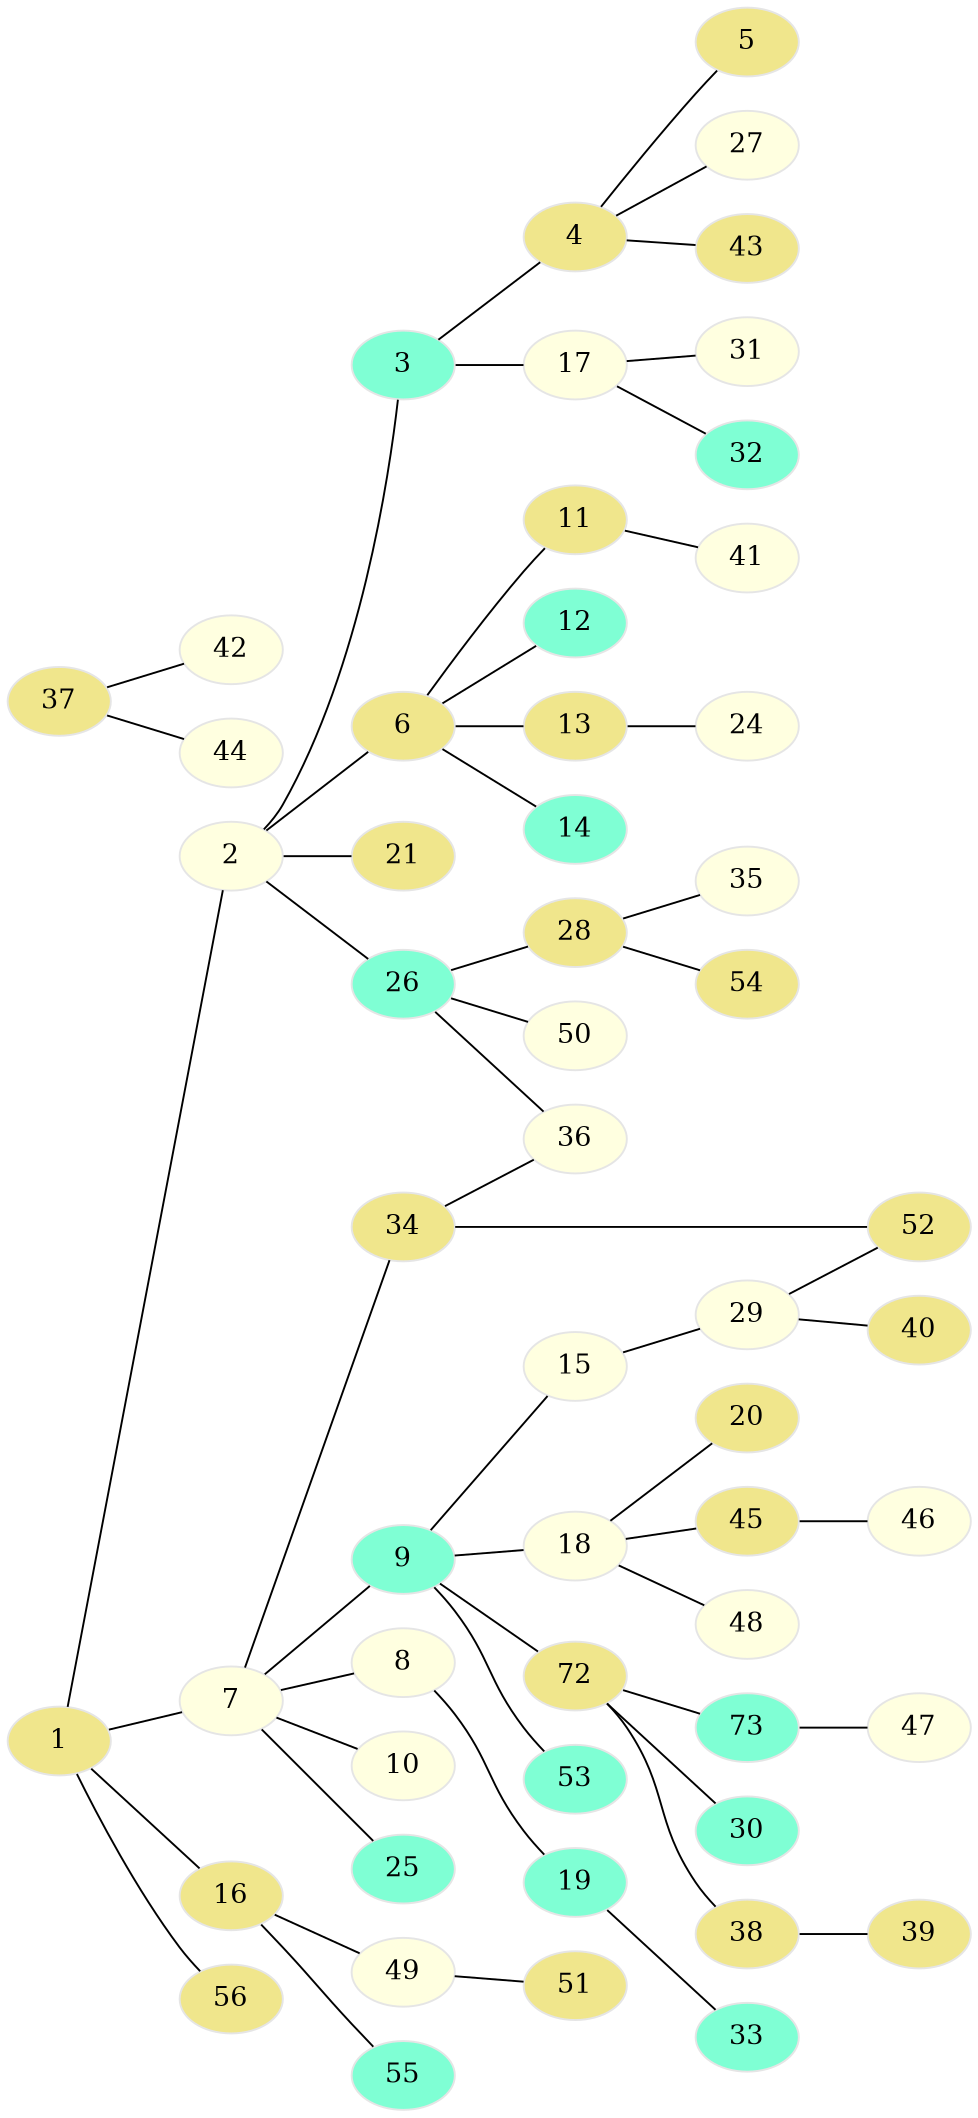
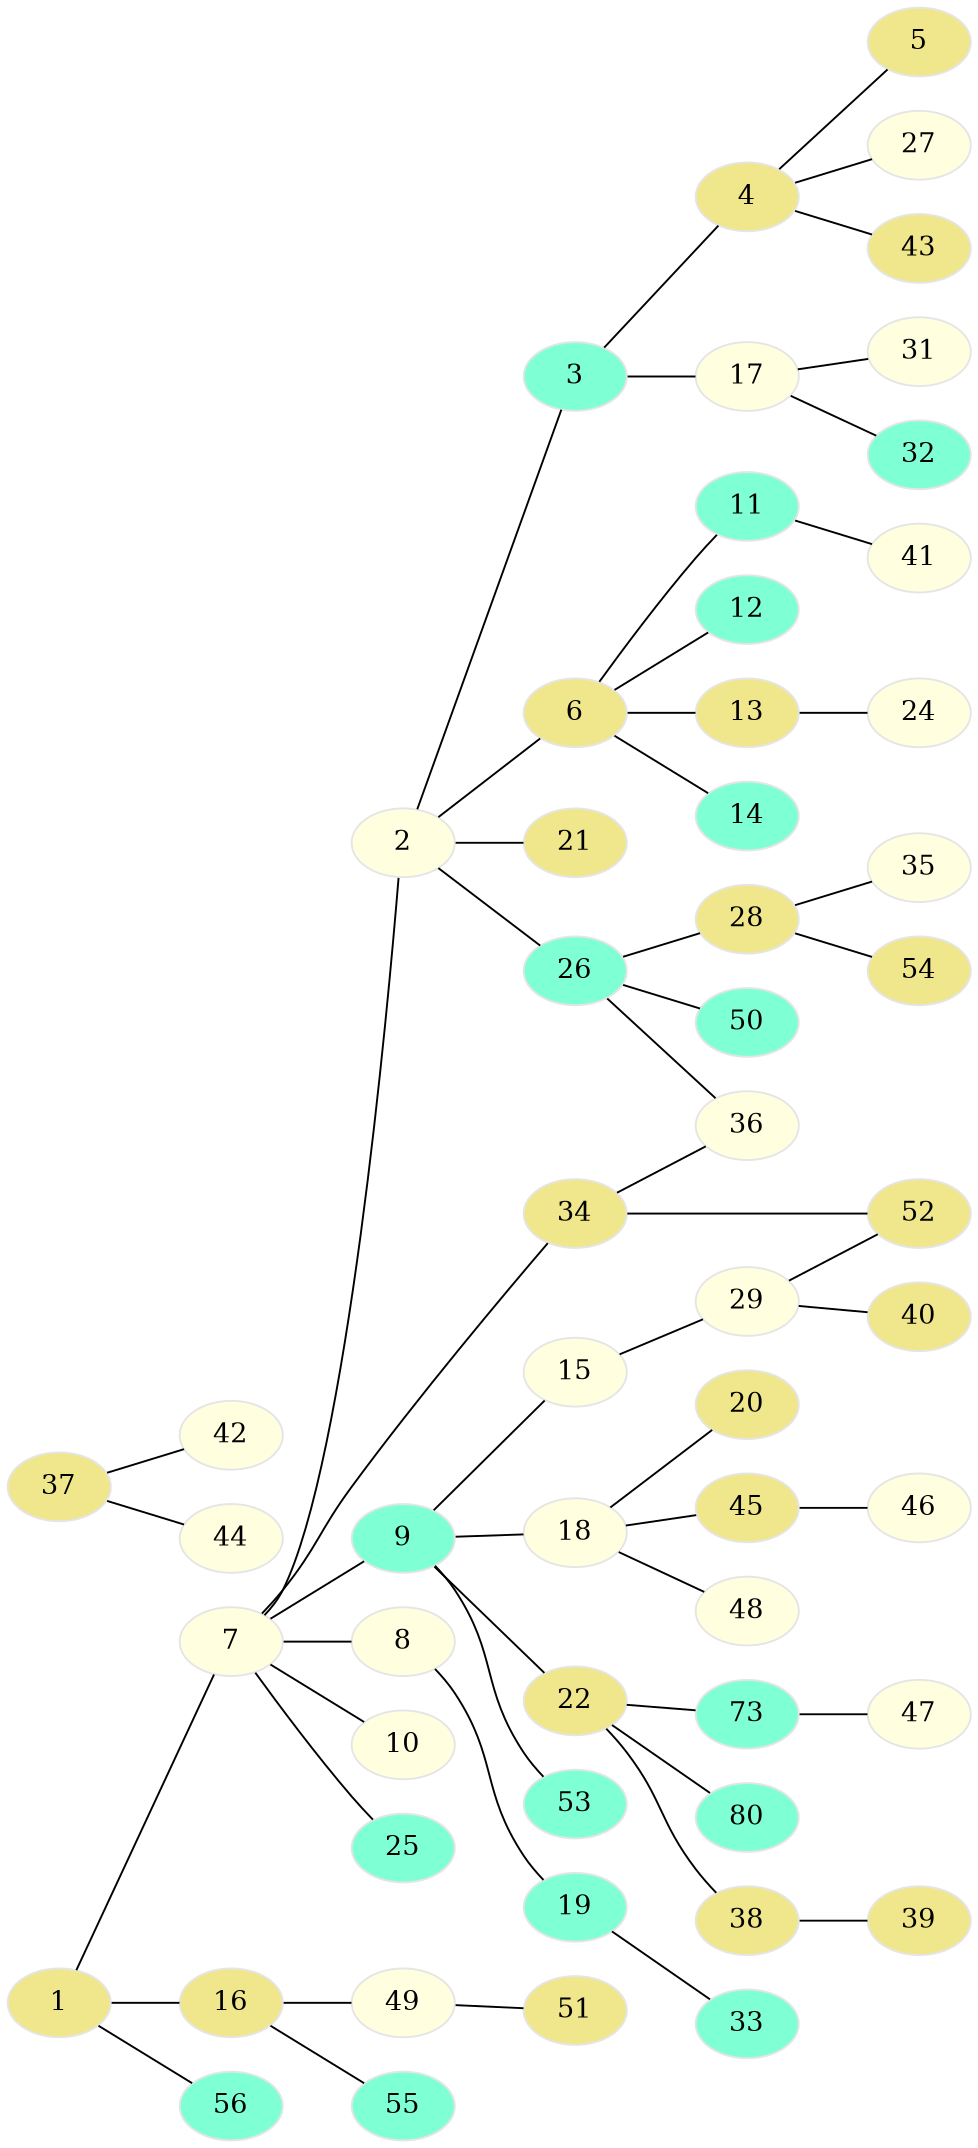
(575, 520) -> (747, 506)
(575, 1036) -> (747, 1022)
(145, 1299) -> (358, 1253)
(575, 1676) -> (575, 1701)
(747, 1831) -> (747, 1817)
(231, 1999) -> (231, 2106)
